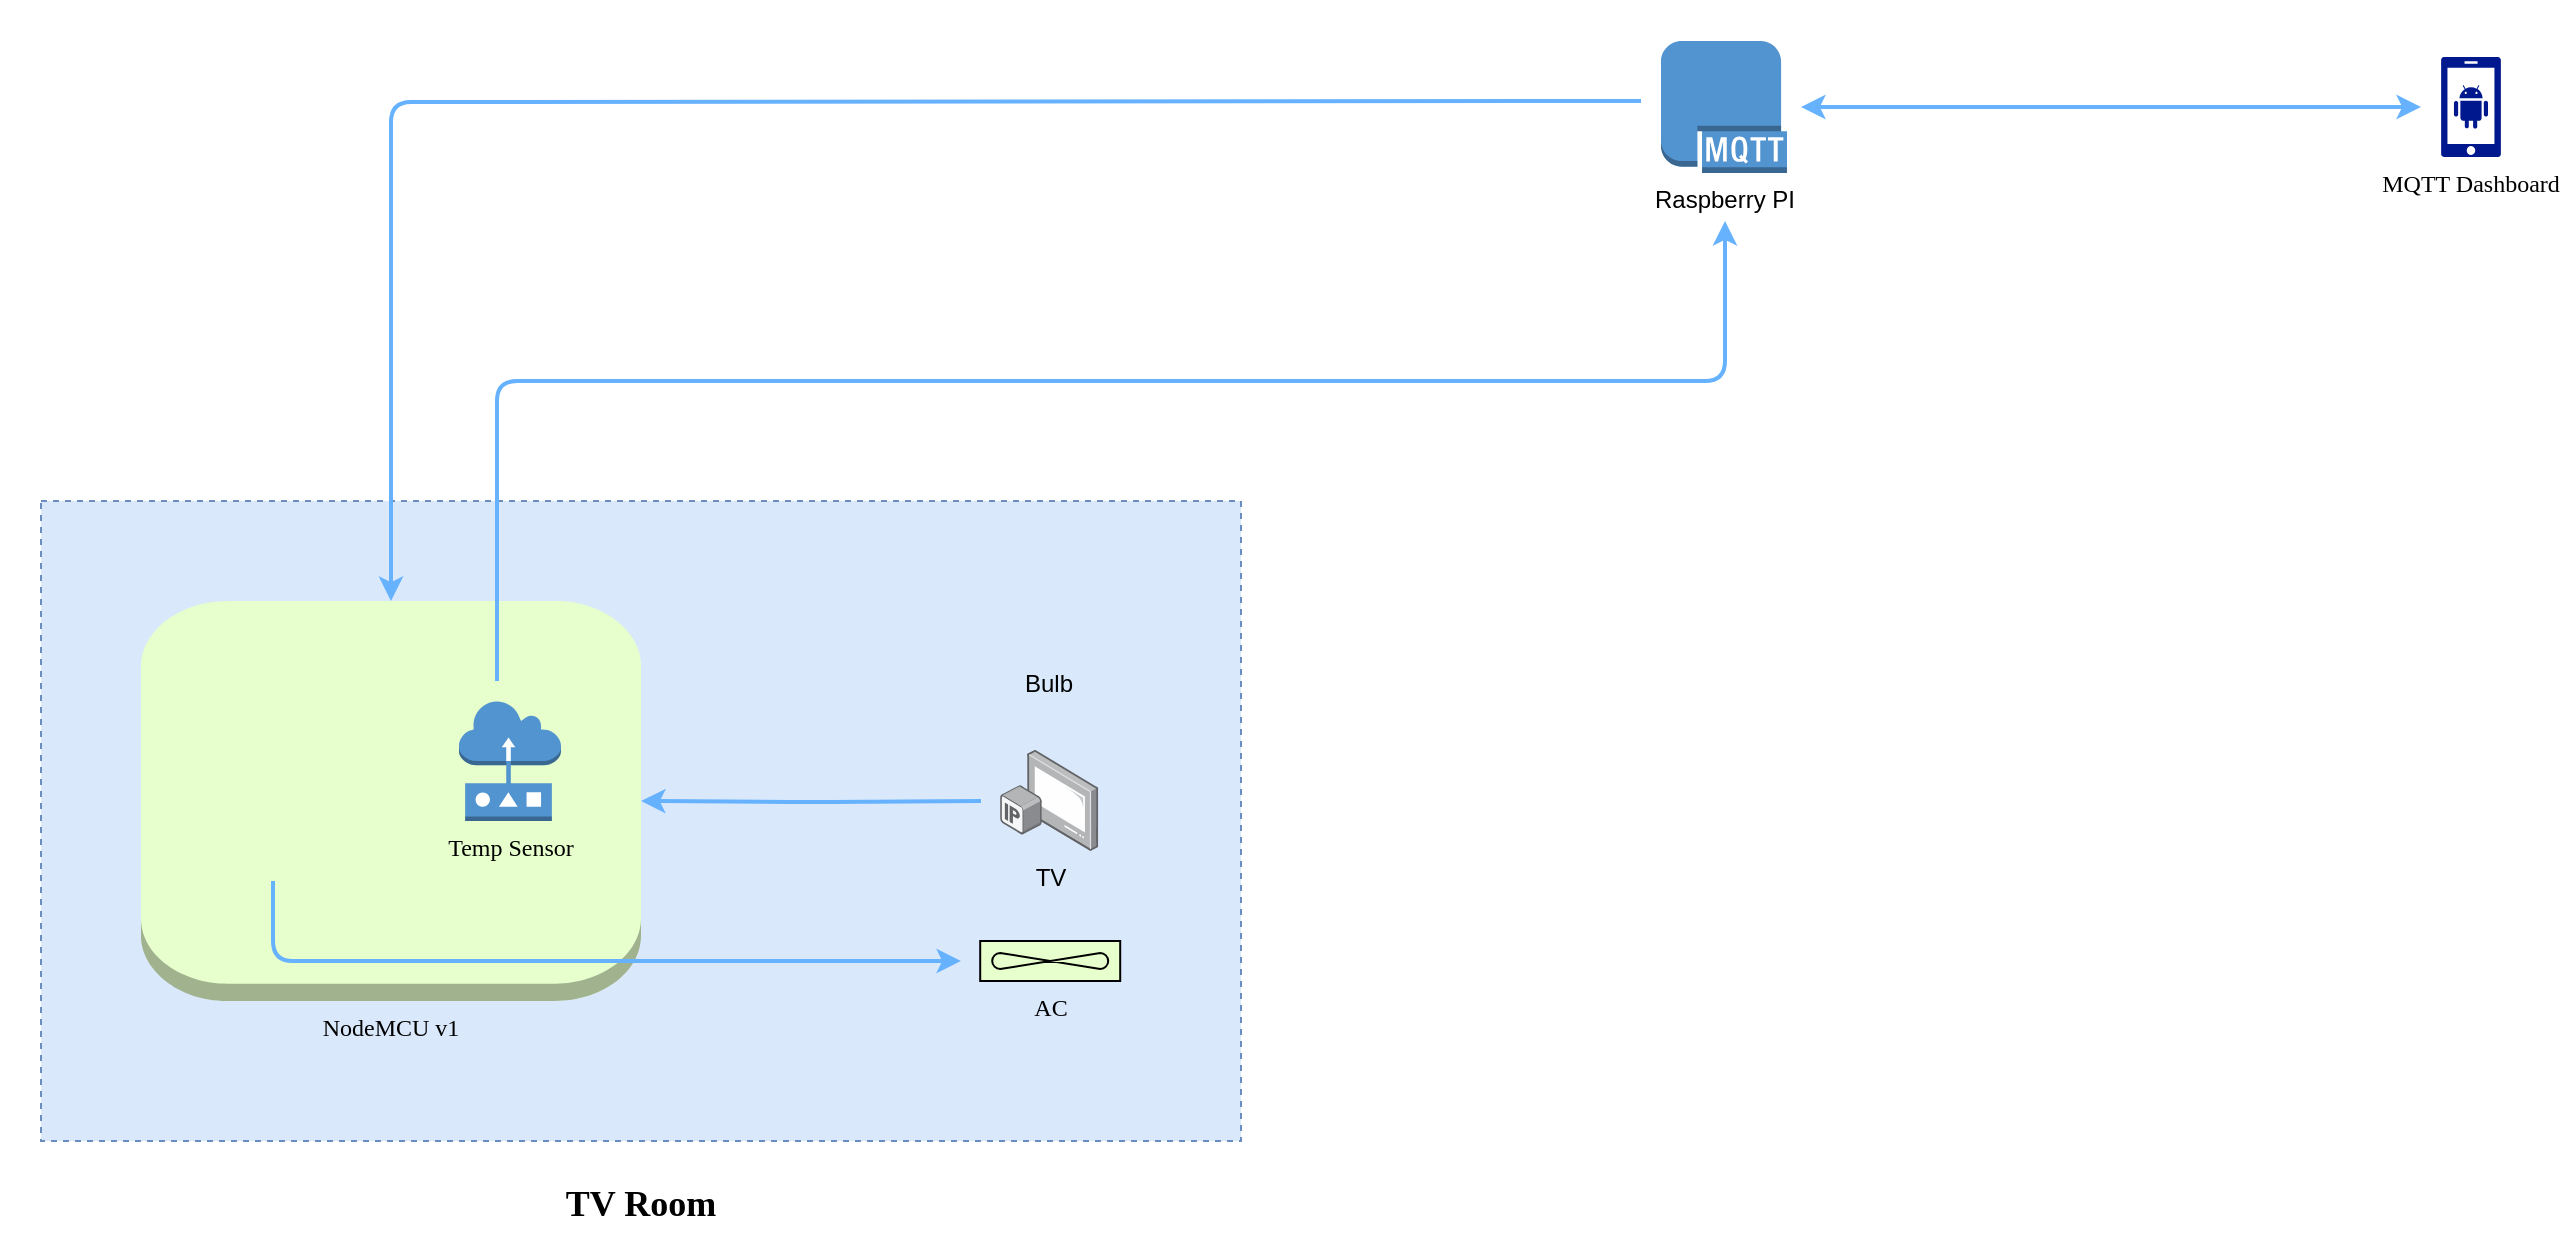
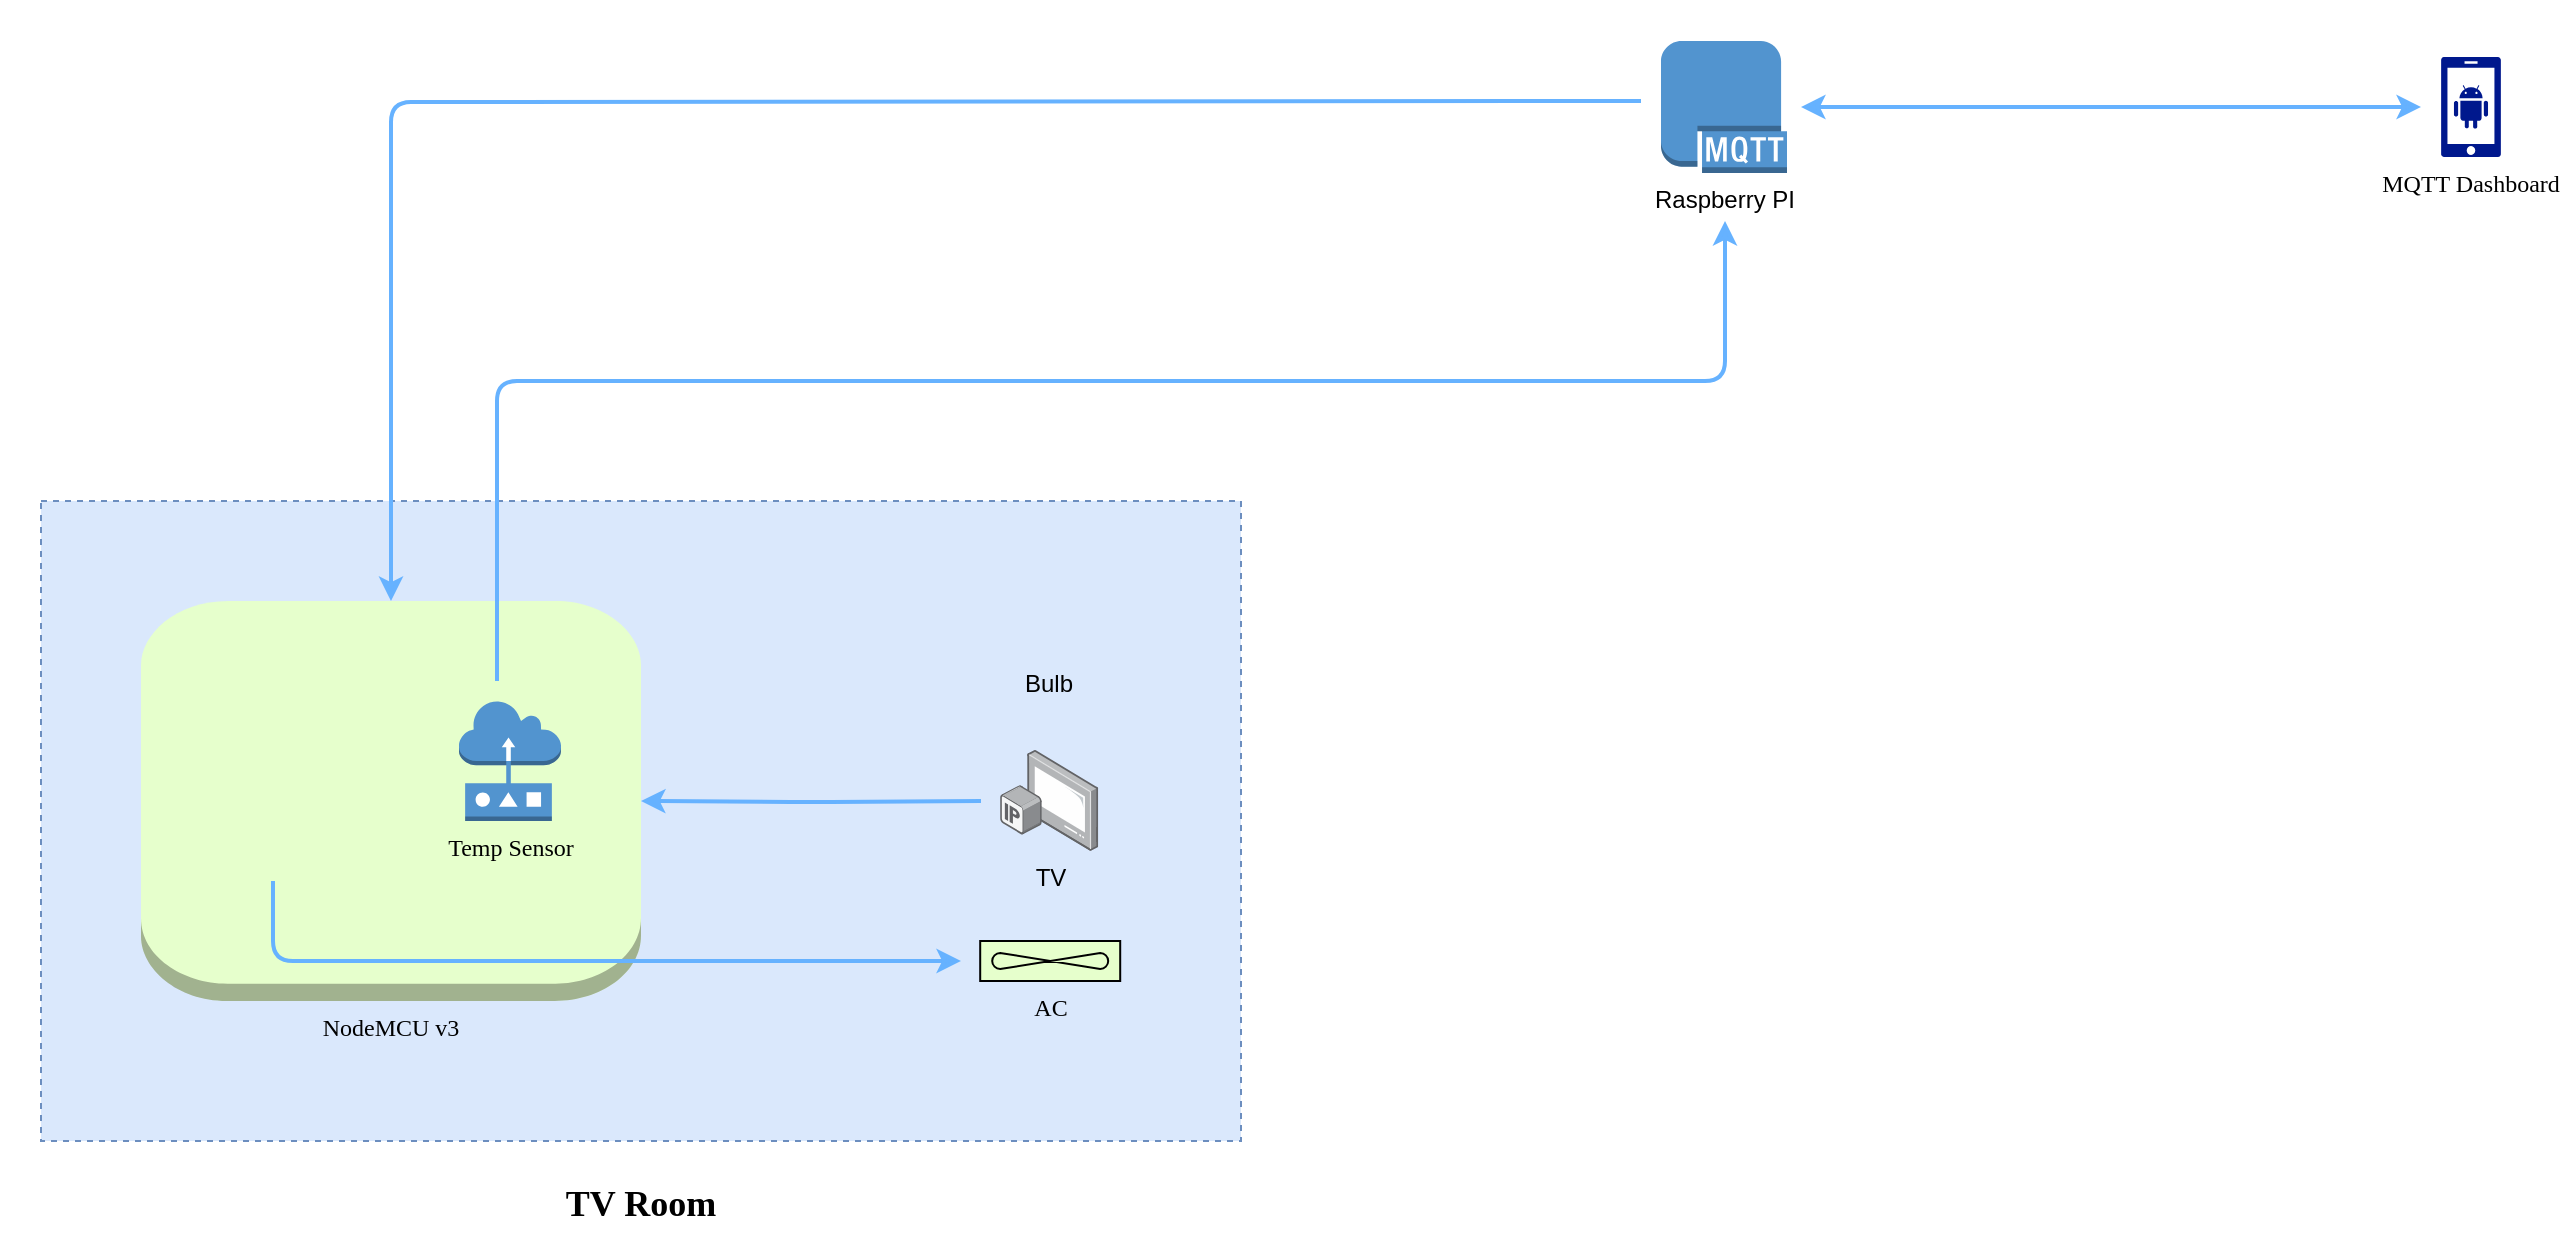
(392, 1029) -> (392, 1029)
